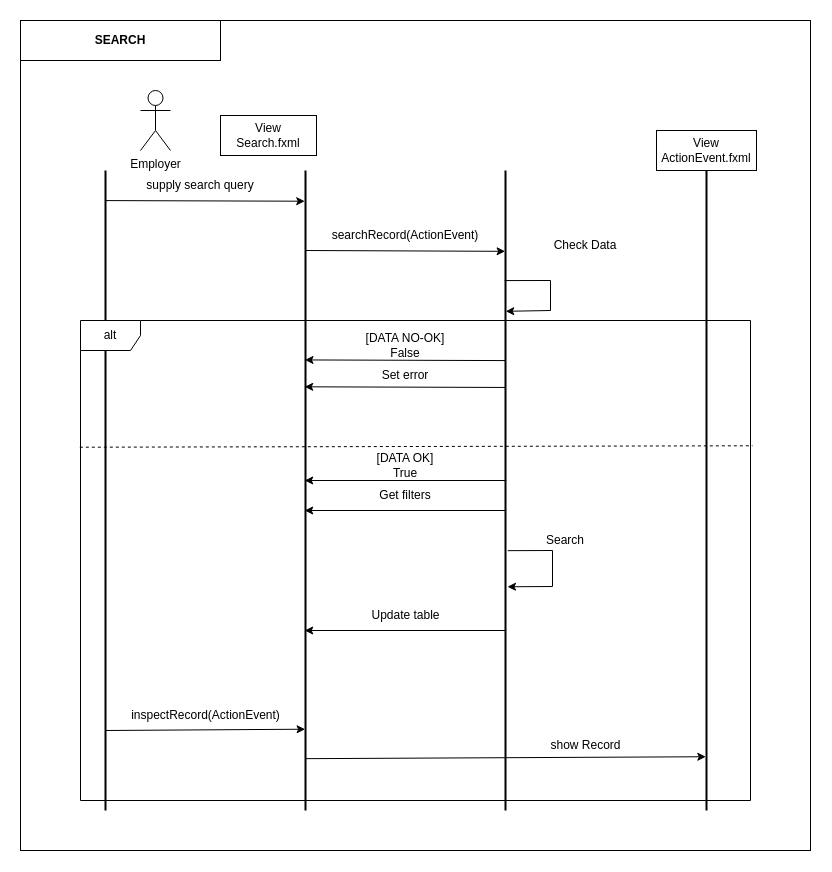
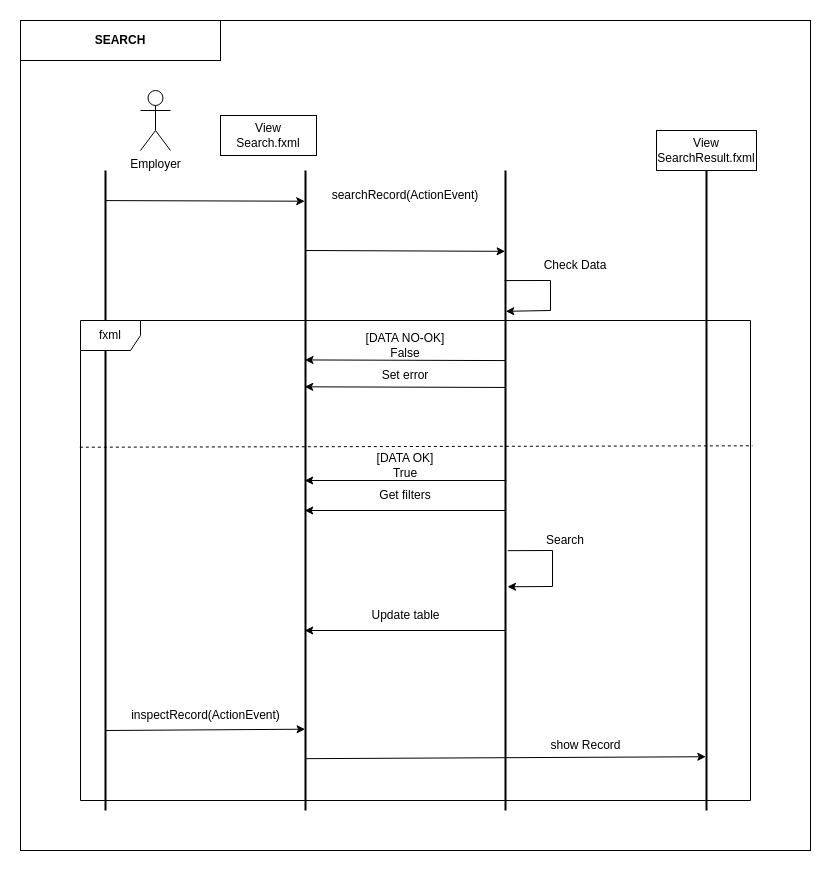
(707, 151) -> (707, 151)
(201, 186) -> none
(406, 236) -> (406, 196)
(586, 246) -> (576, 266)
(111, 336) -> (111, 336)
